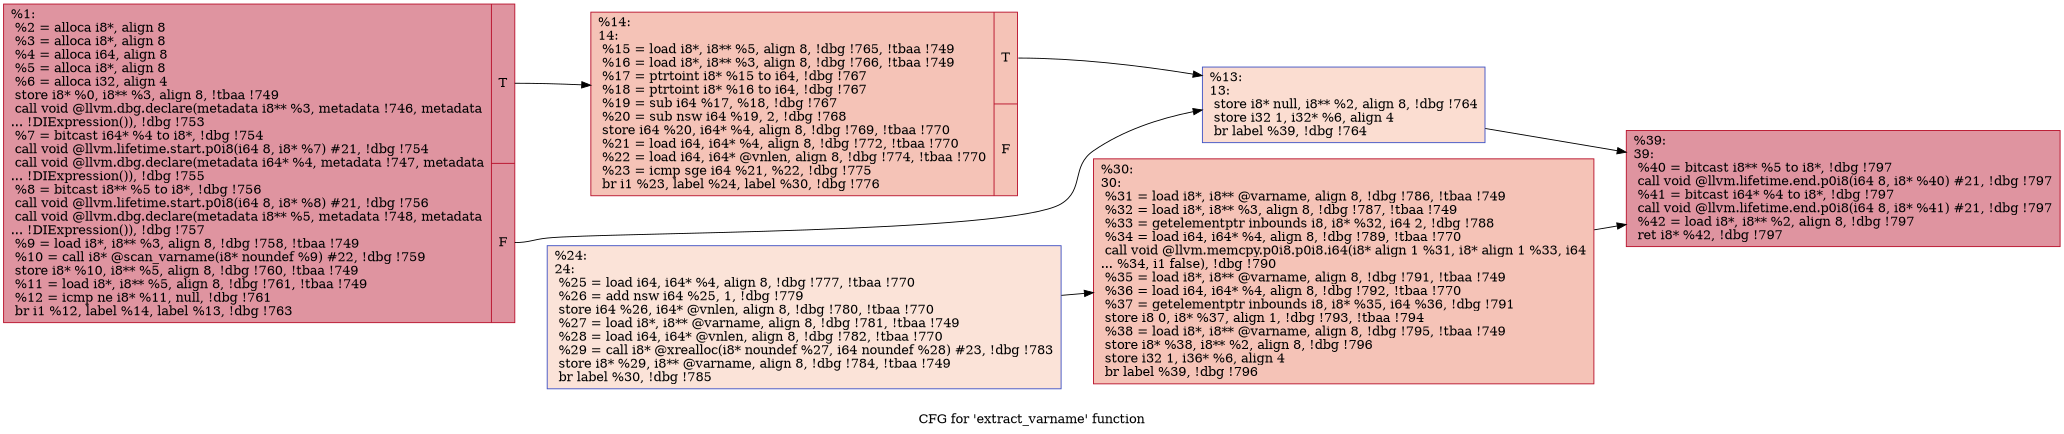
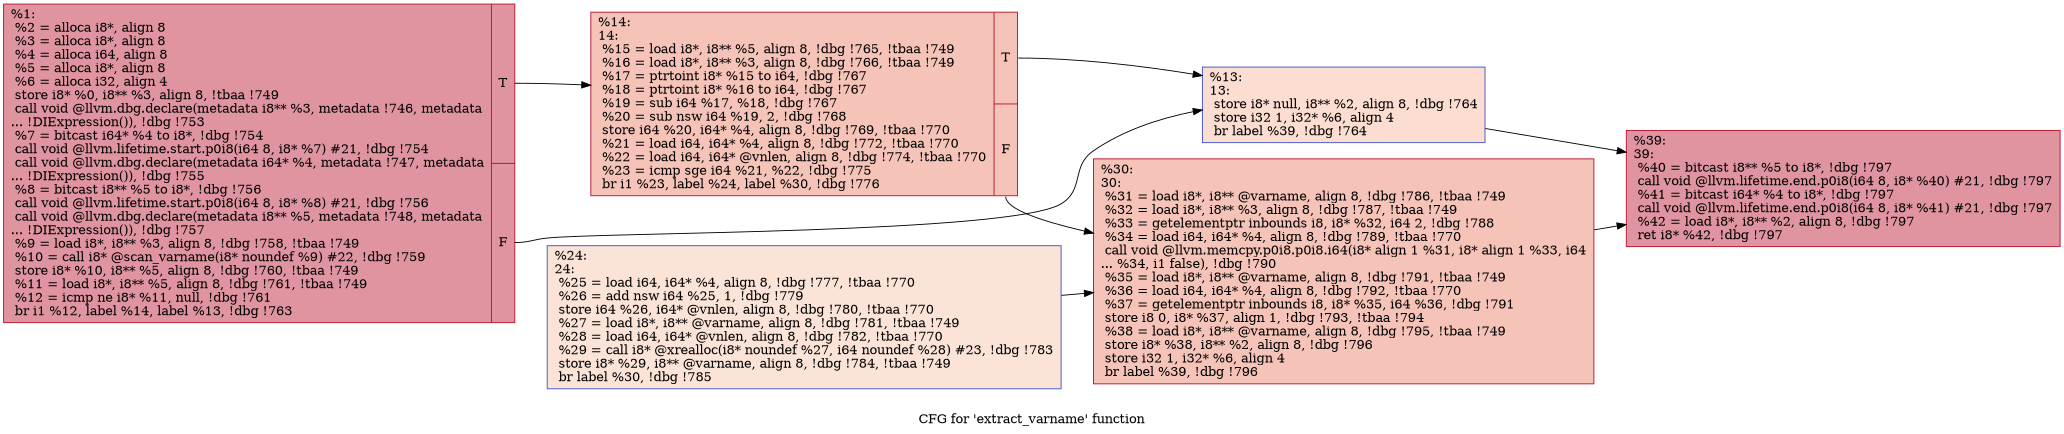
none -> (1042, 219)
(1193, 359) -> (1193, 359)
